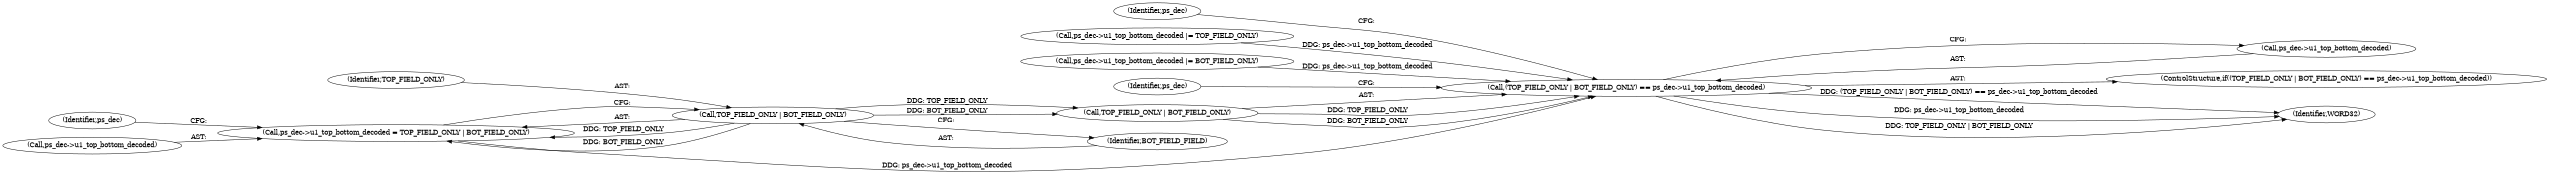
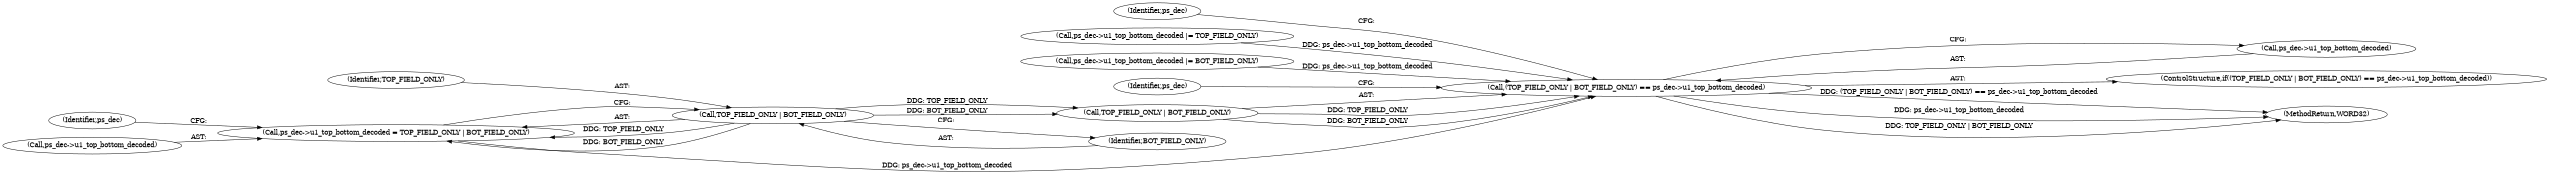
(2326, 114) -> (2326, 114)
(1157, 141) -> (1157, 141)
